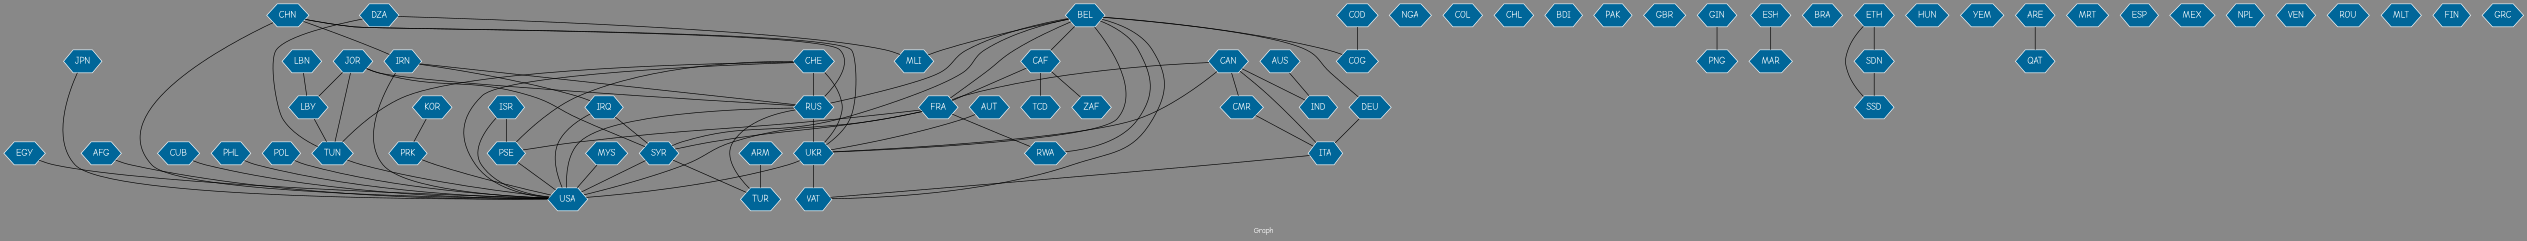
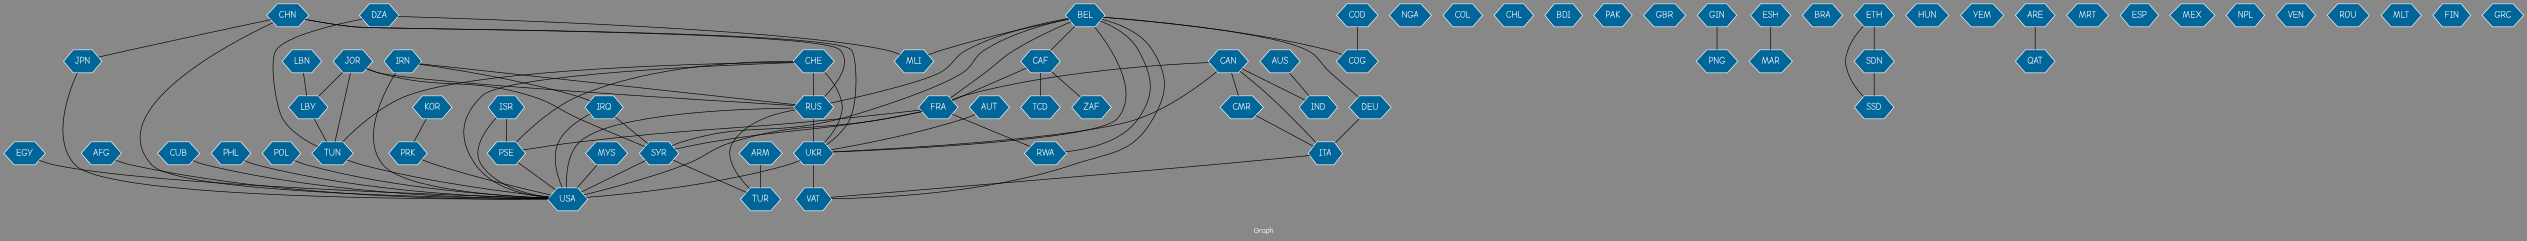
(347, 37) -> (184, 38)
